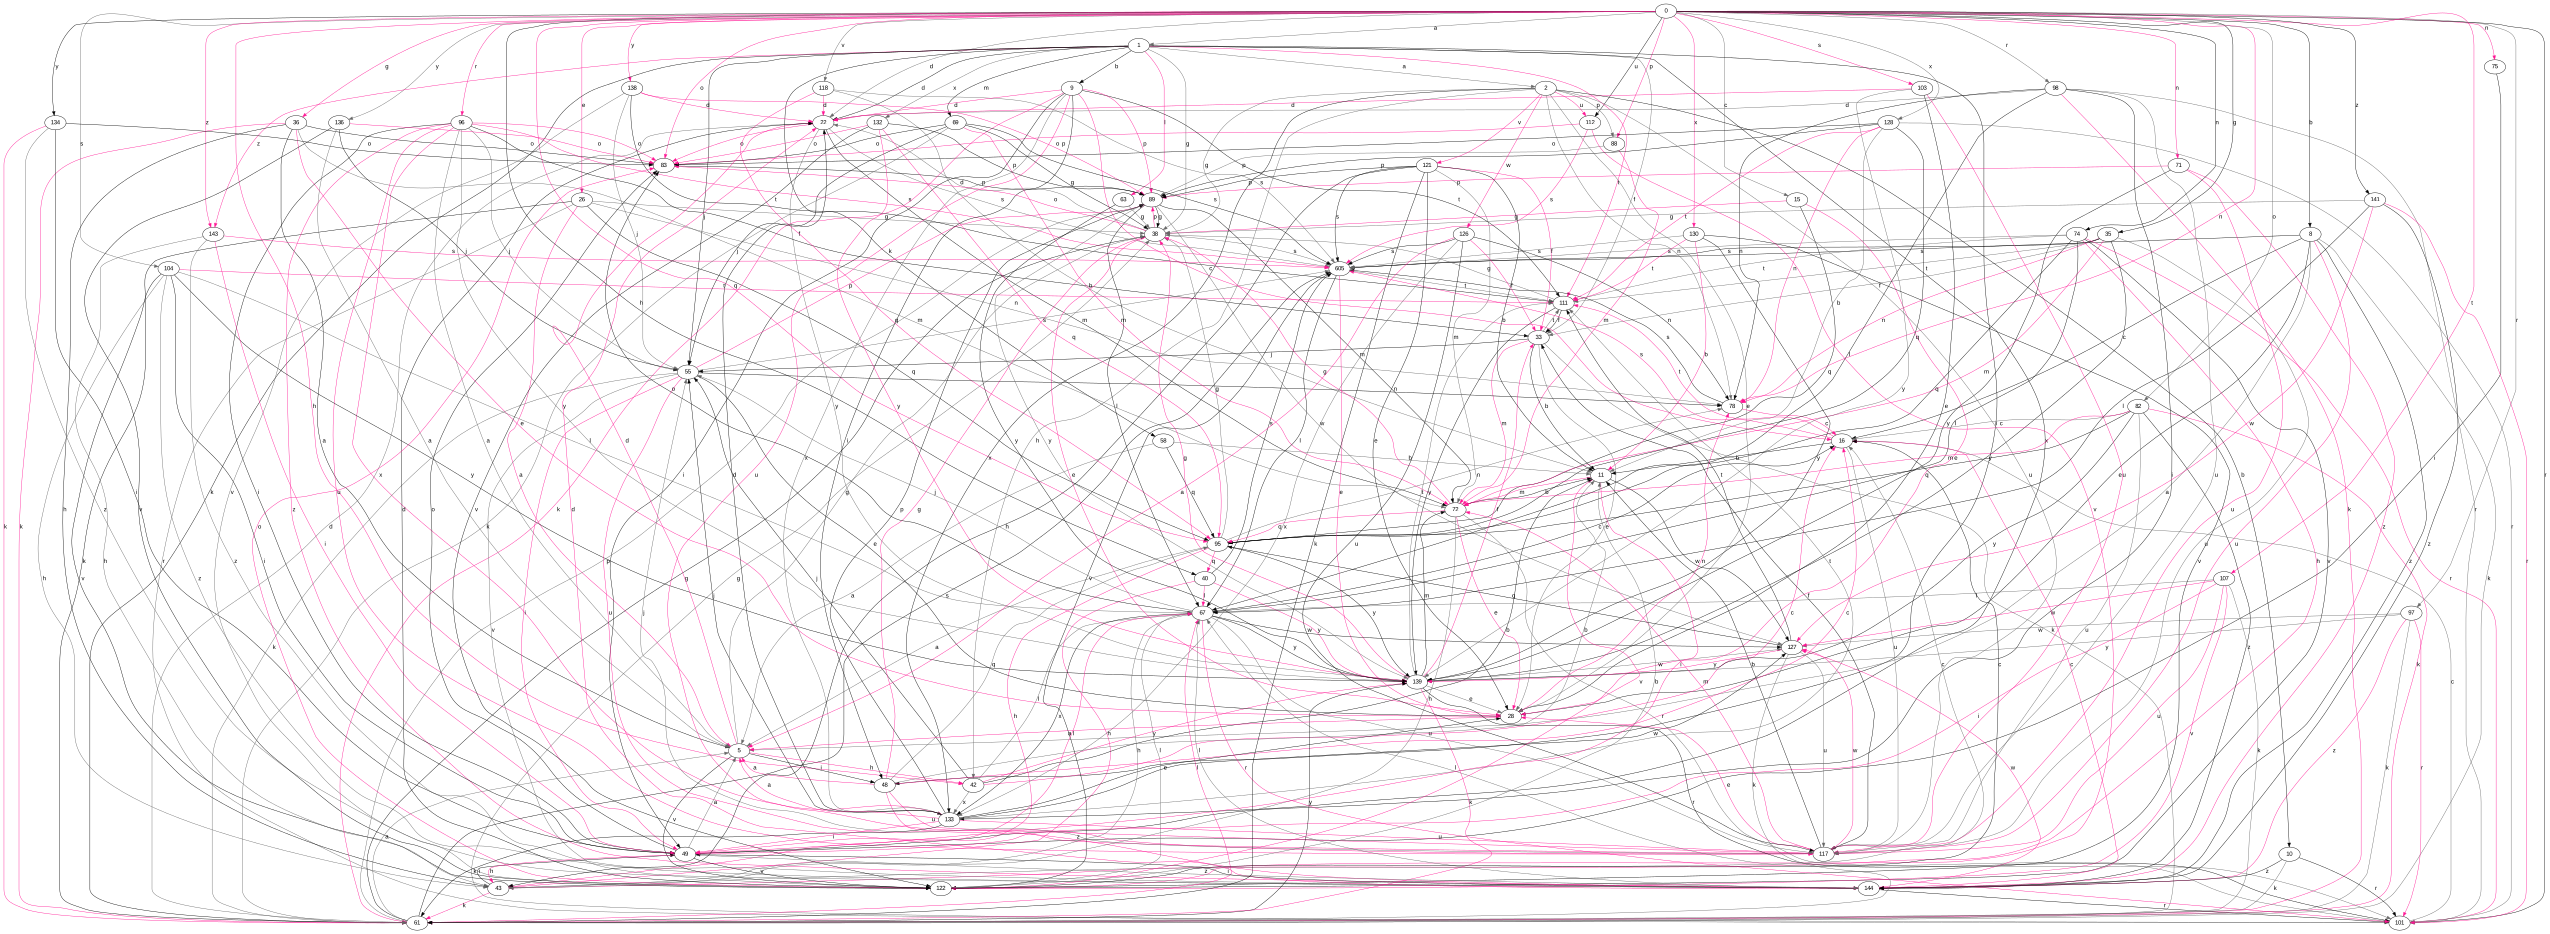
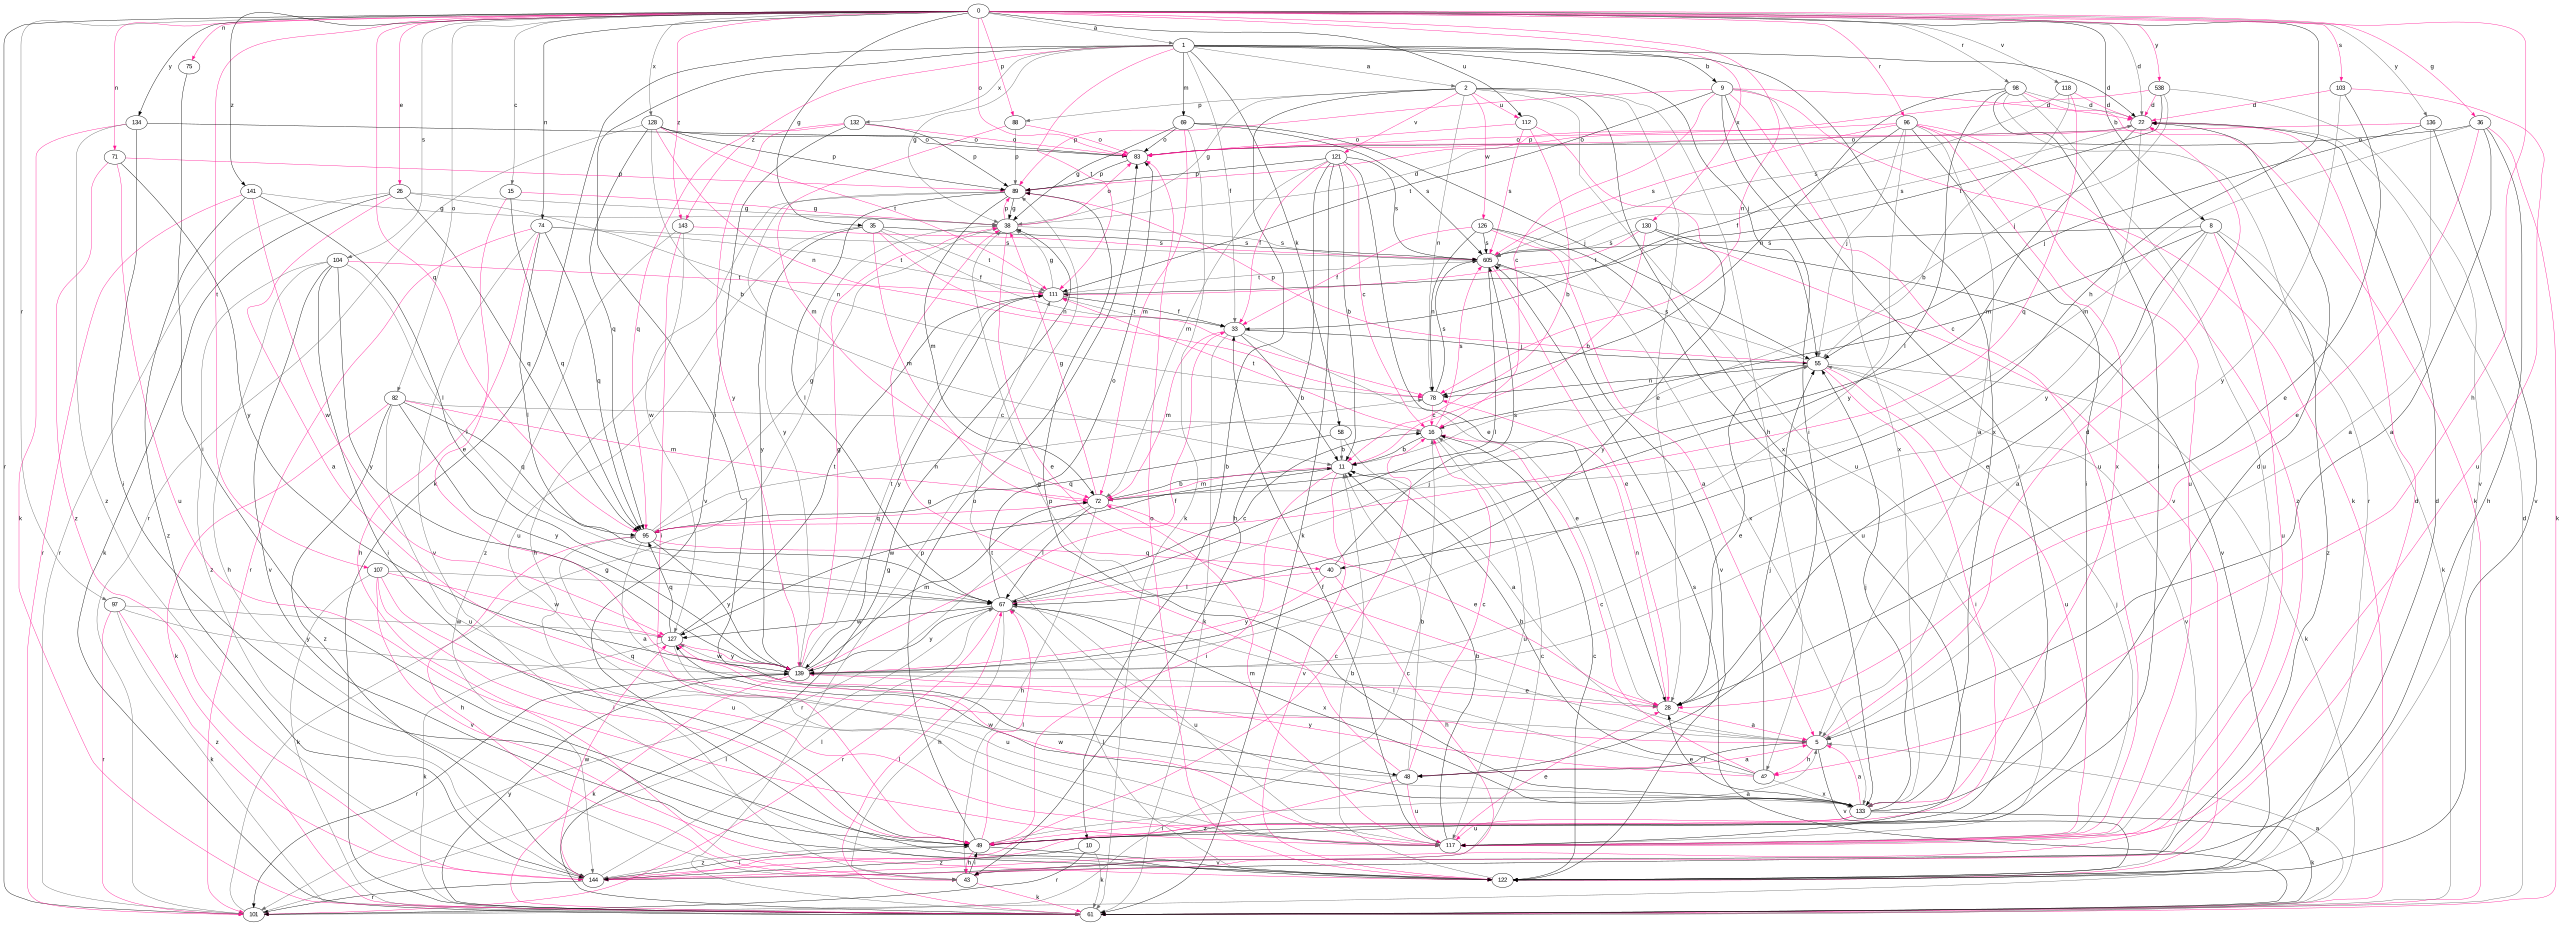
(632, 88) -> (2159, 88)
none -> (1071, 135)
(1123, 200) -> none
none -> (1362, 299)
none -> (1553, 323)
none -> (1045, 547)
(1992, 876) -> (708, 780)
